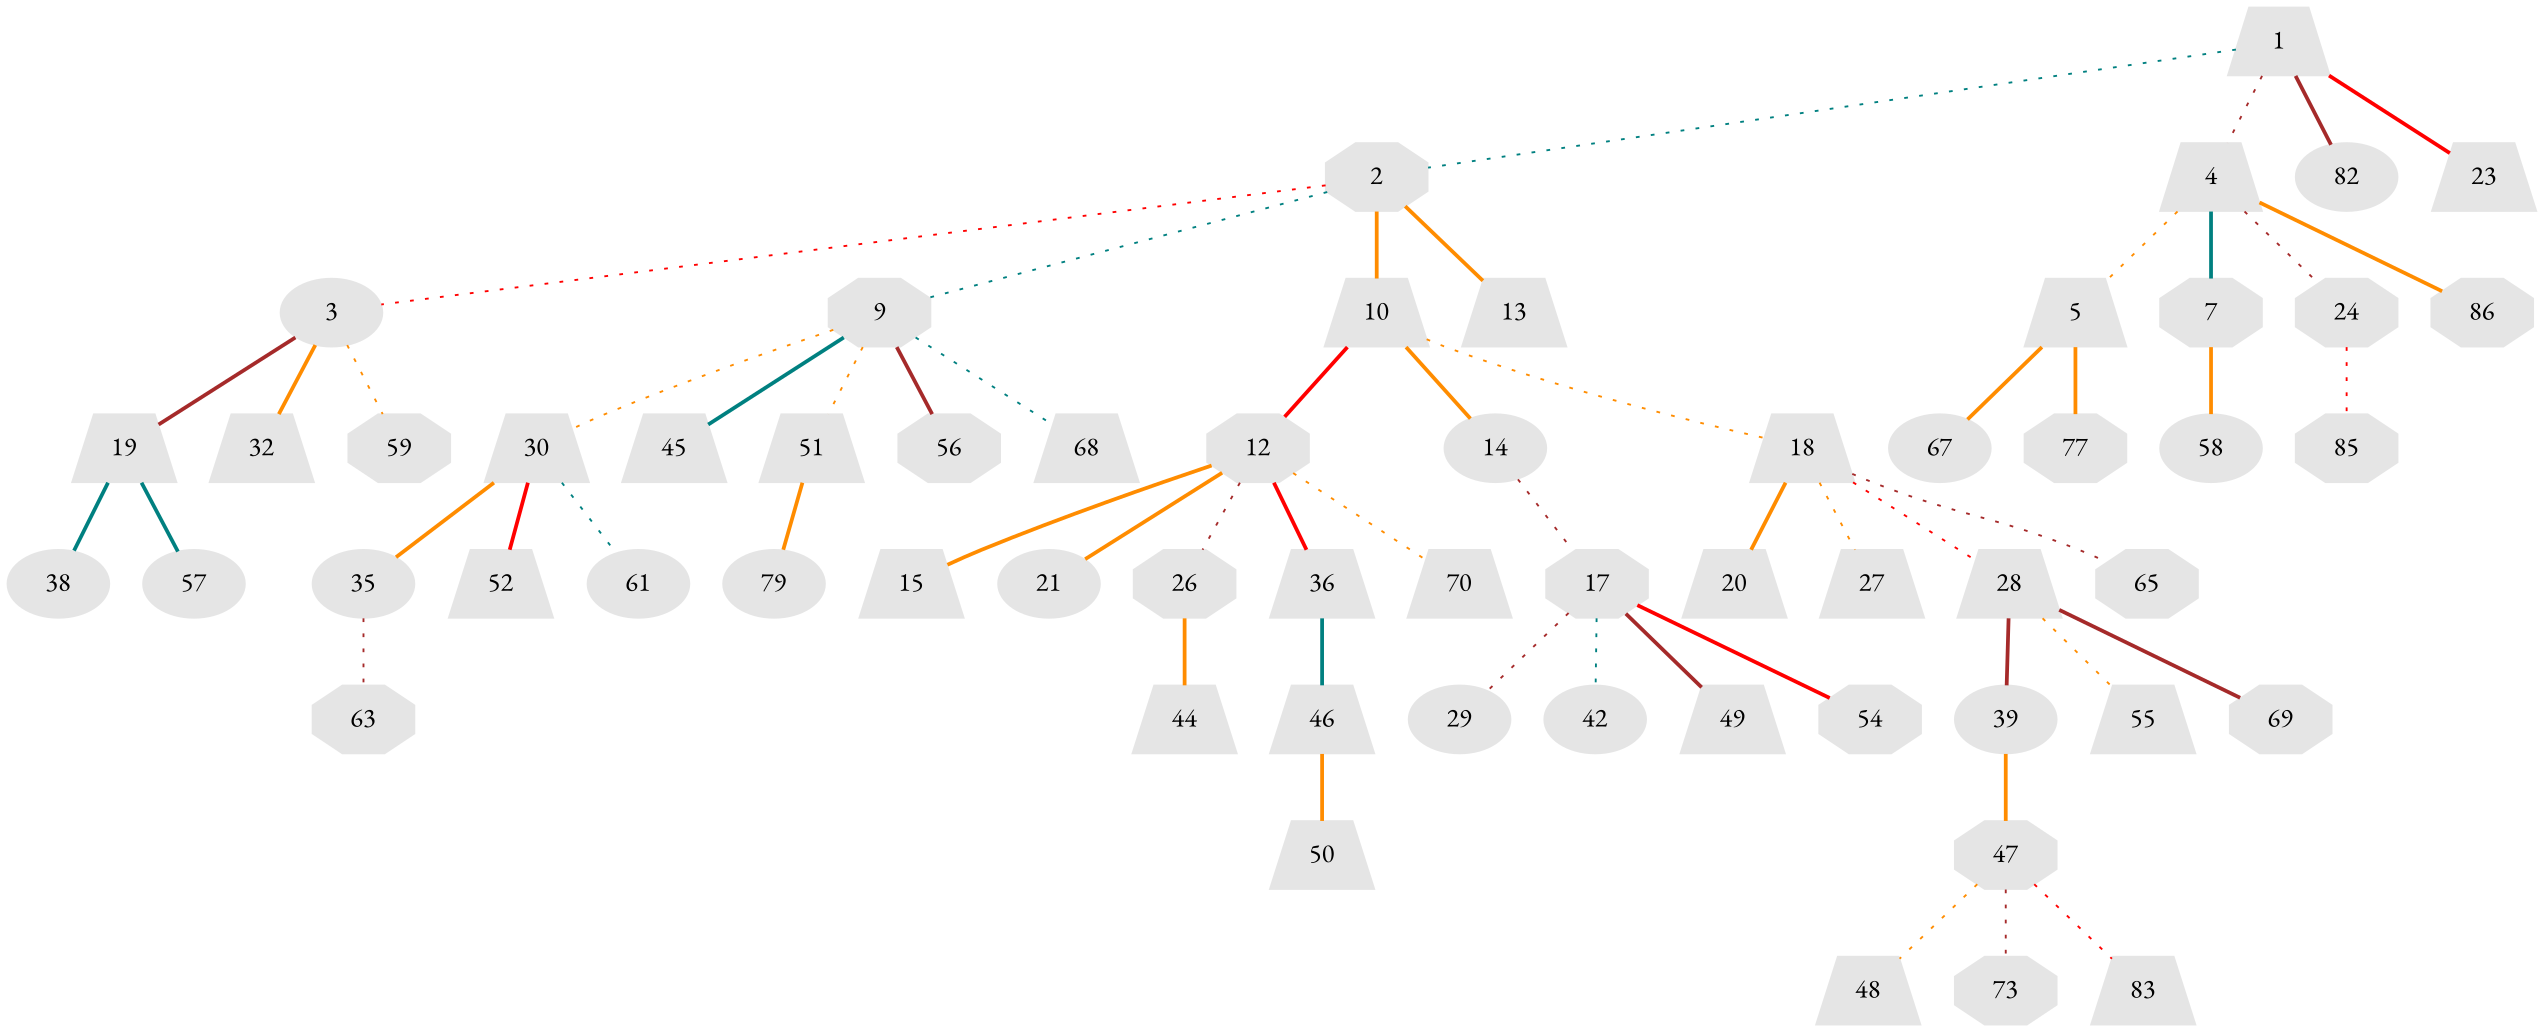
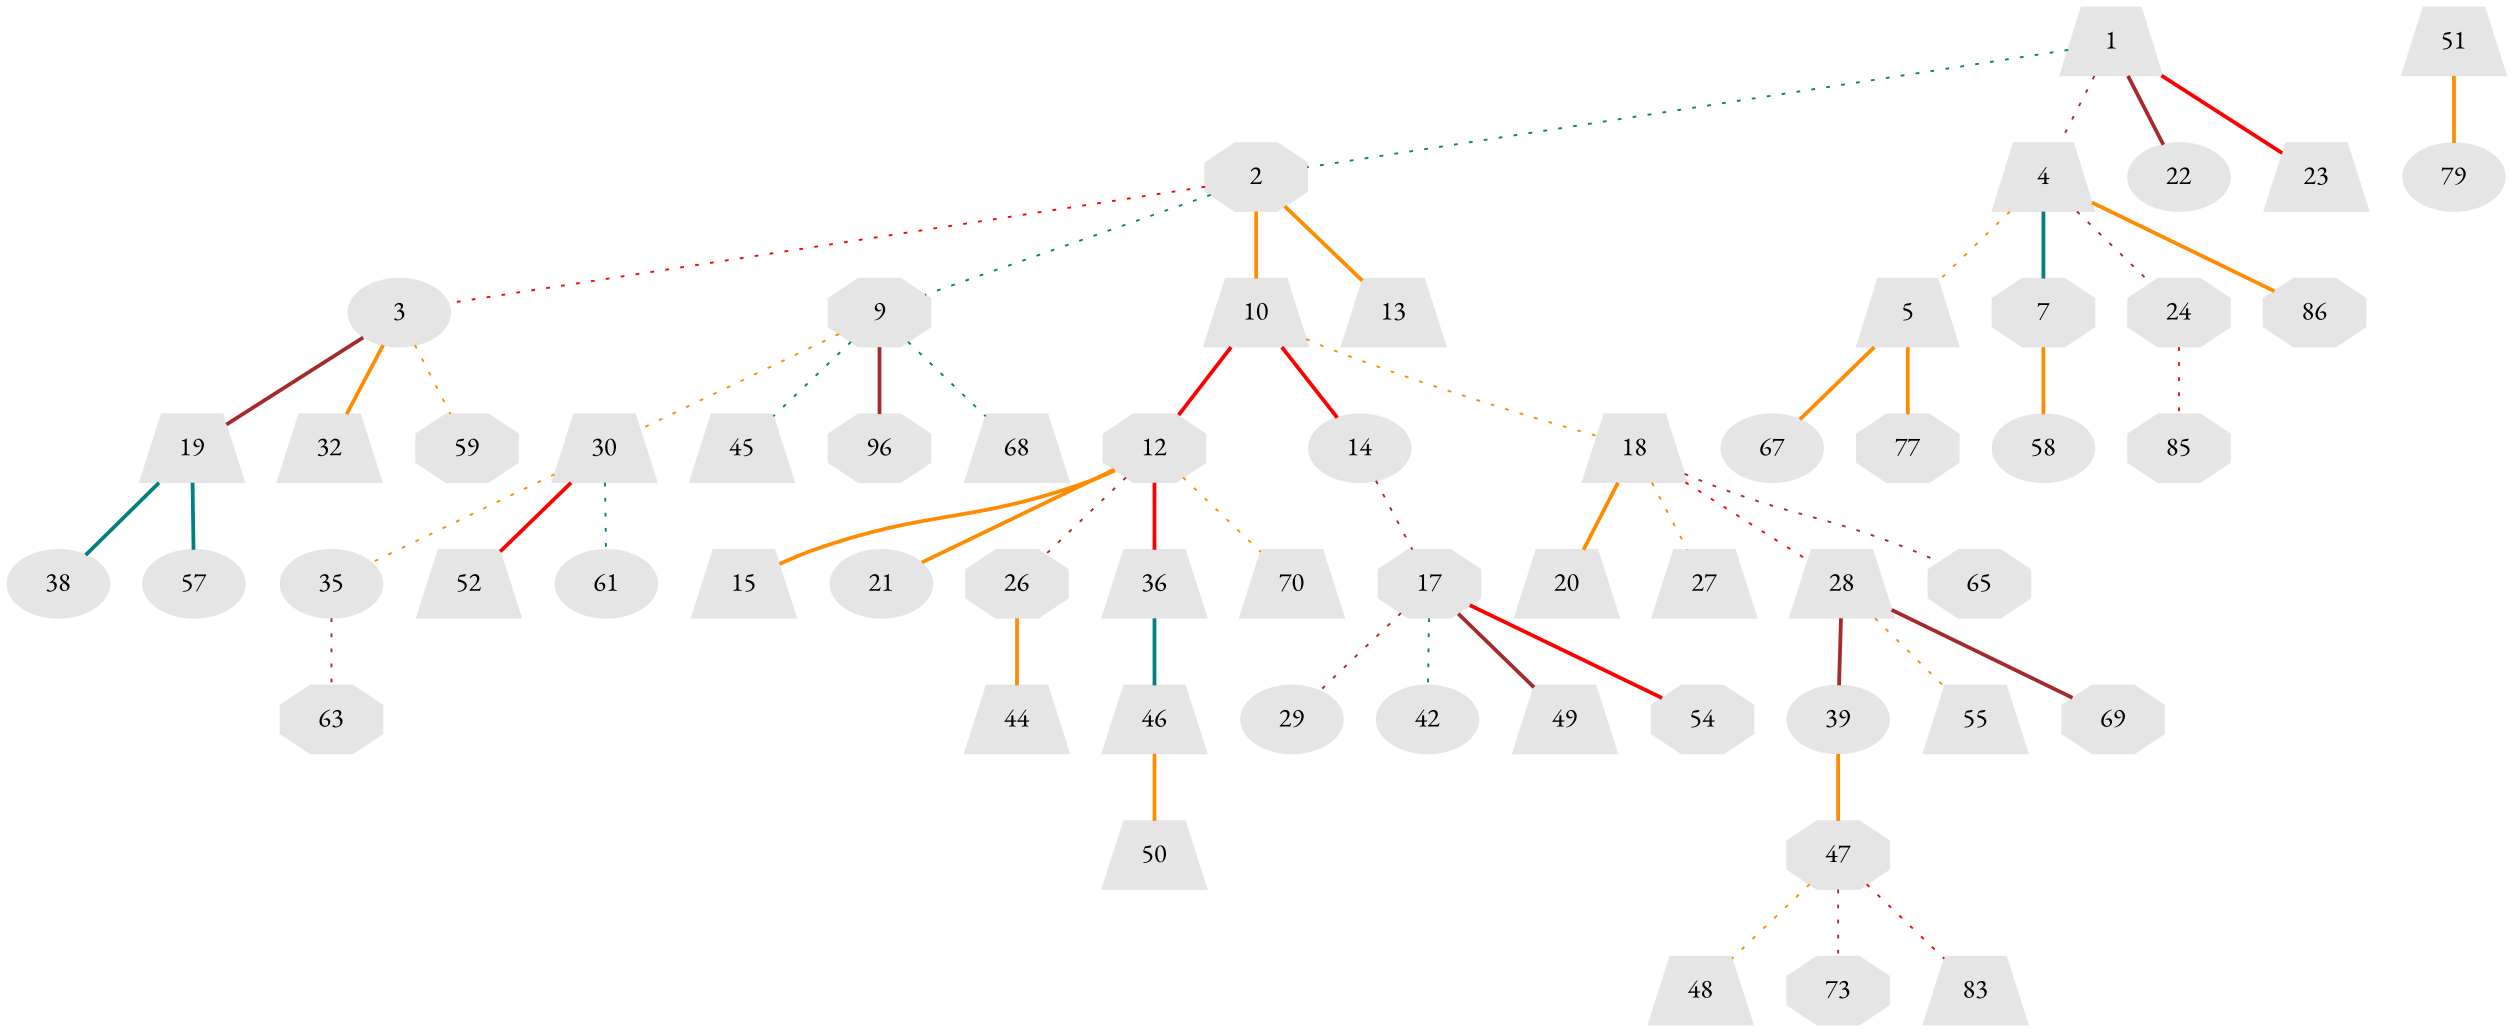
(2347, 177) -> (2179, 177)
(776, 381) -> (812, 379)
(846, 381) -> none
(1438, 383) -> (1310, 382)
(949, 448) -> (880, 448)
(445, 520) -> (463, 518)
